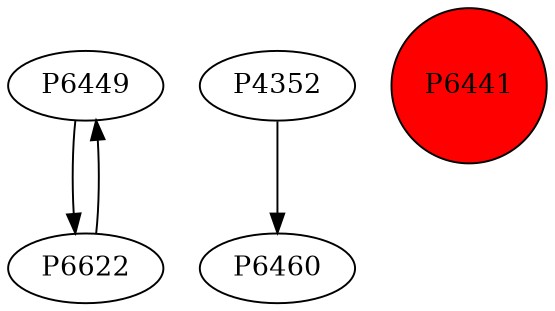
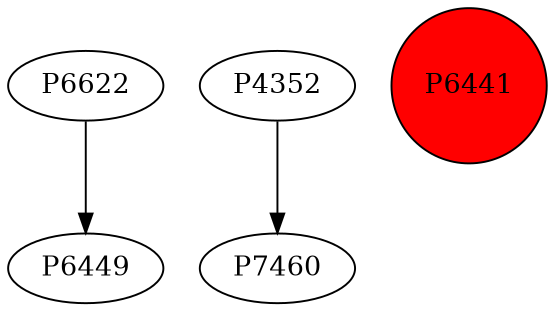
(73, 167) -> none
(277, 268) -> (277, 268)
